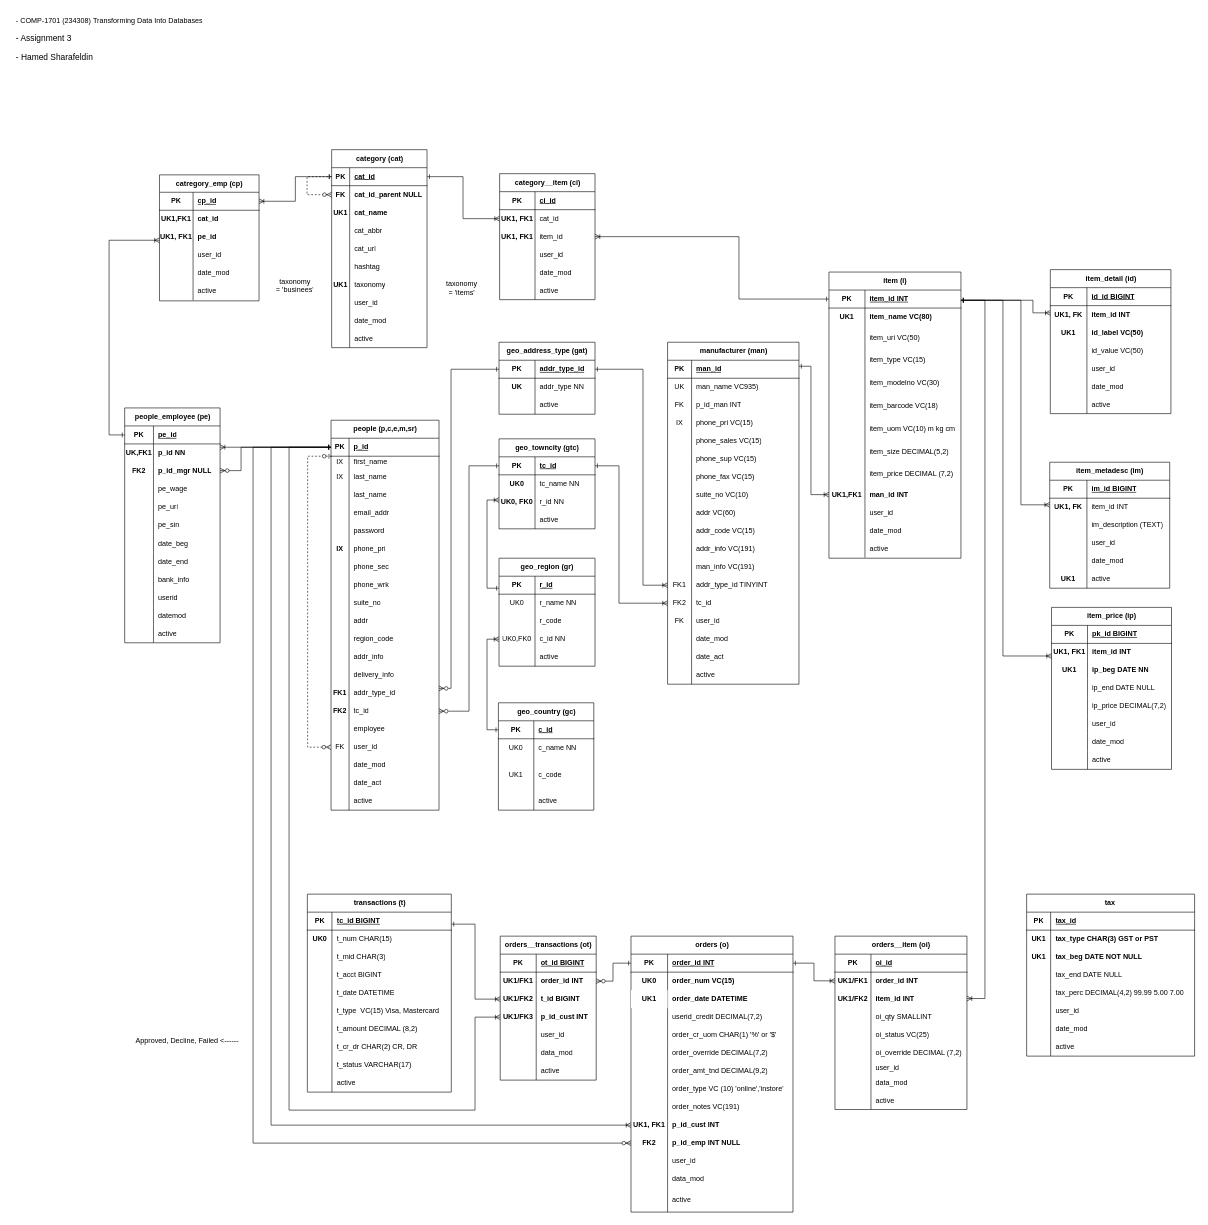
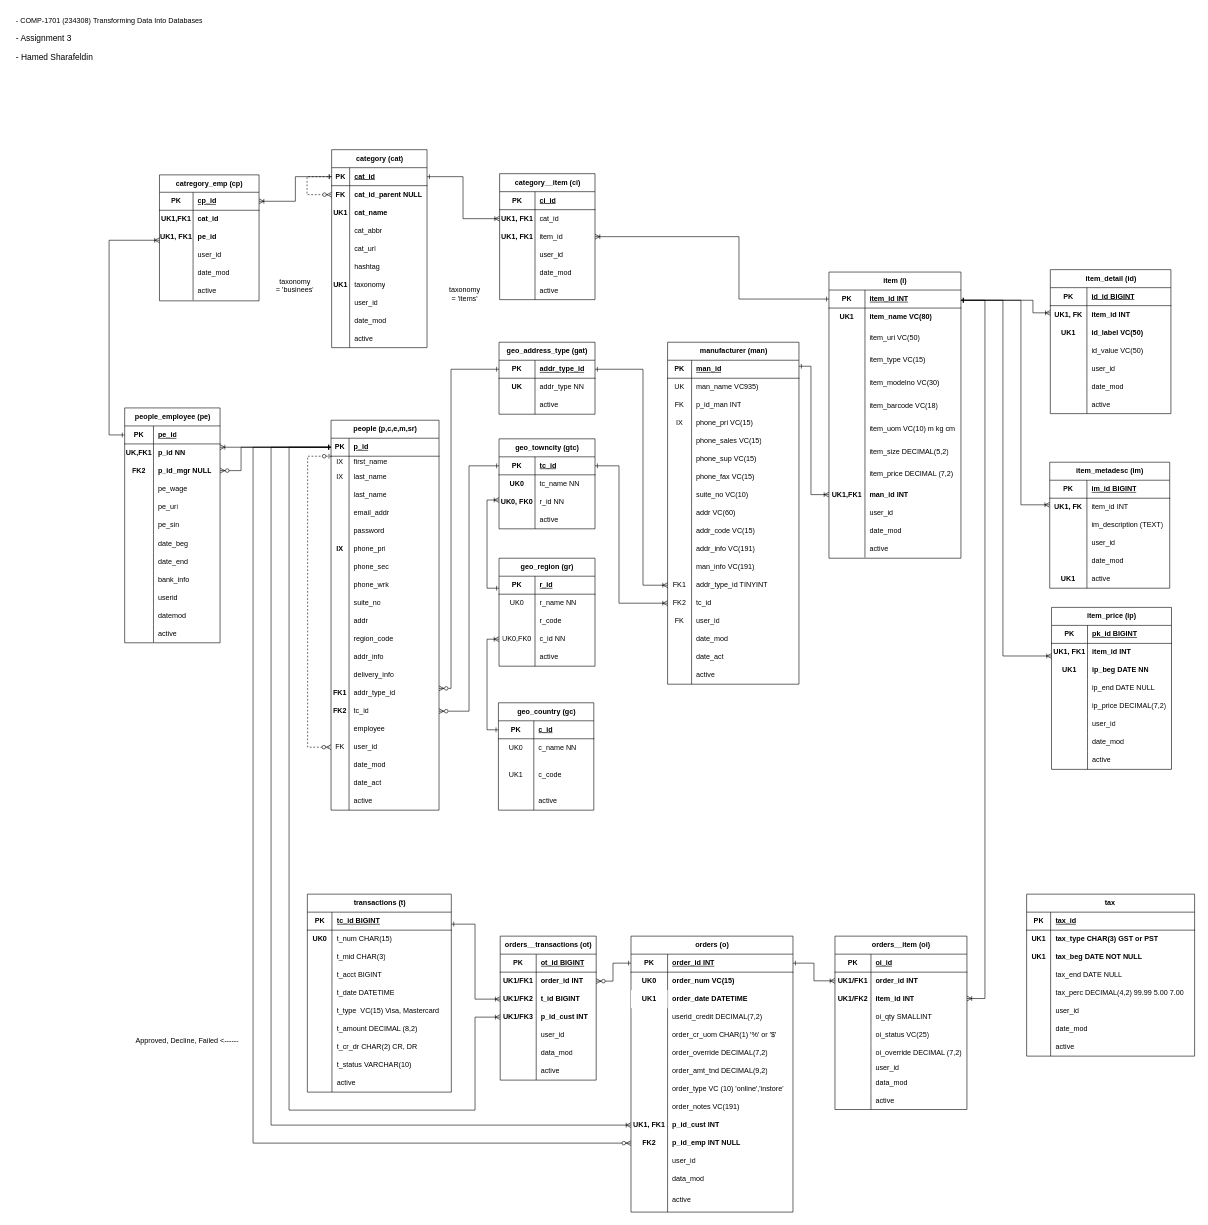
(462, 285) -> (465, 291)
(376, 1065) -> (376, 1065)
